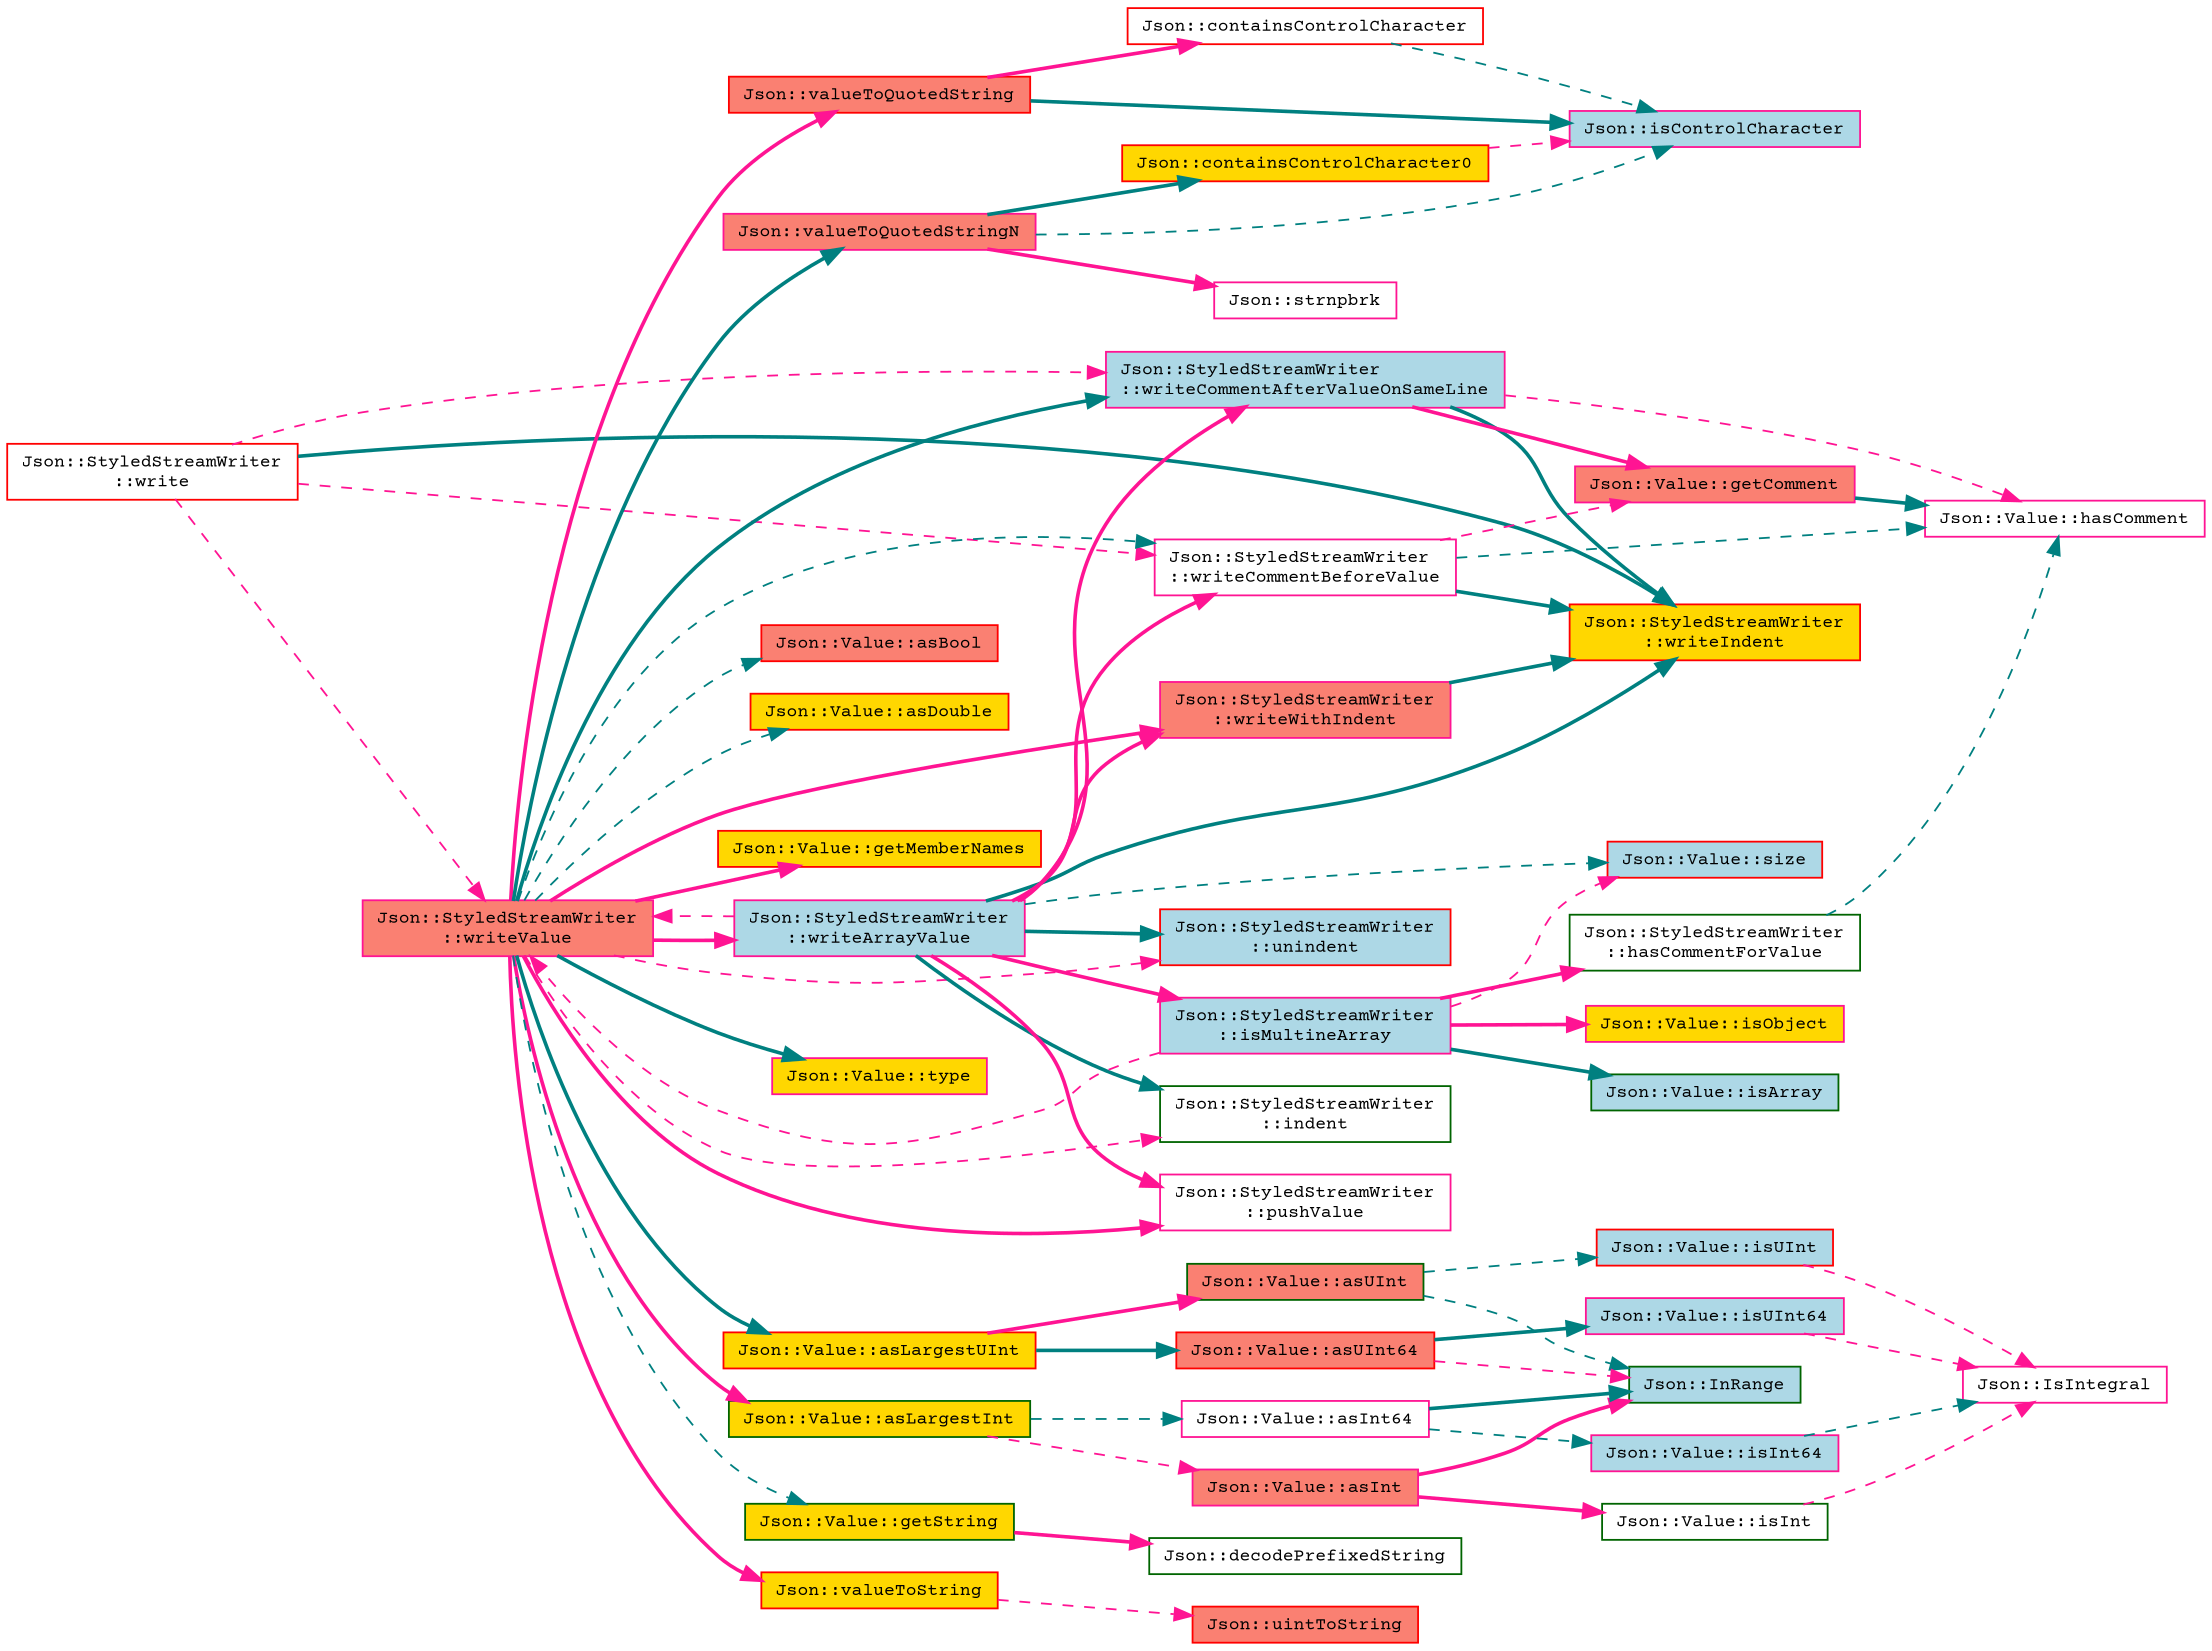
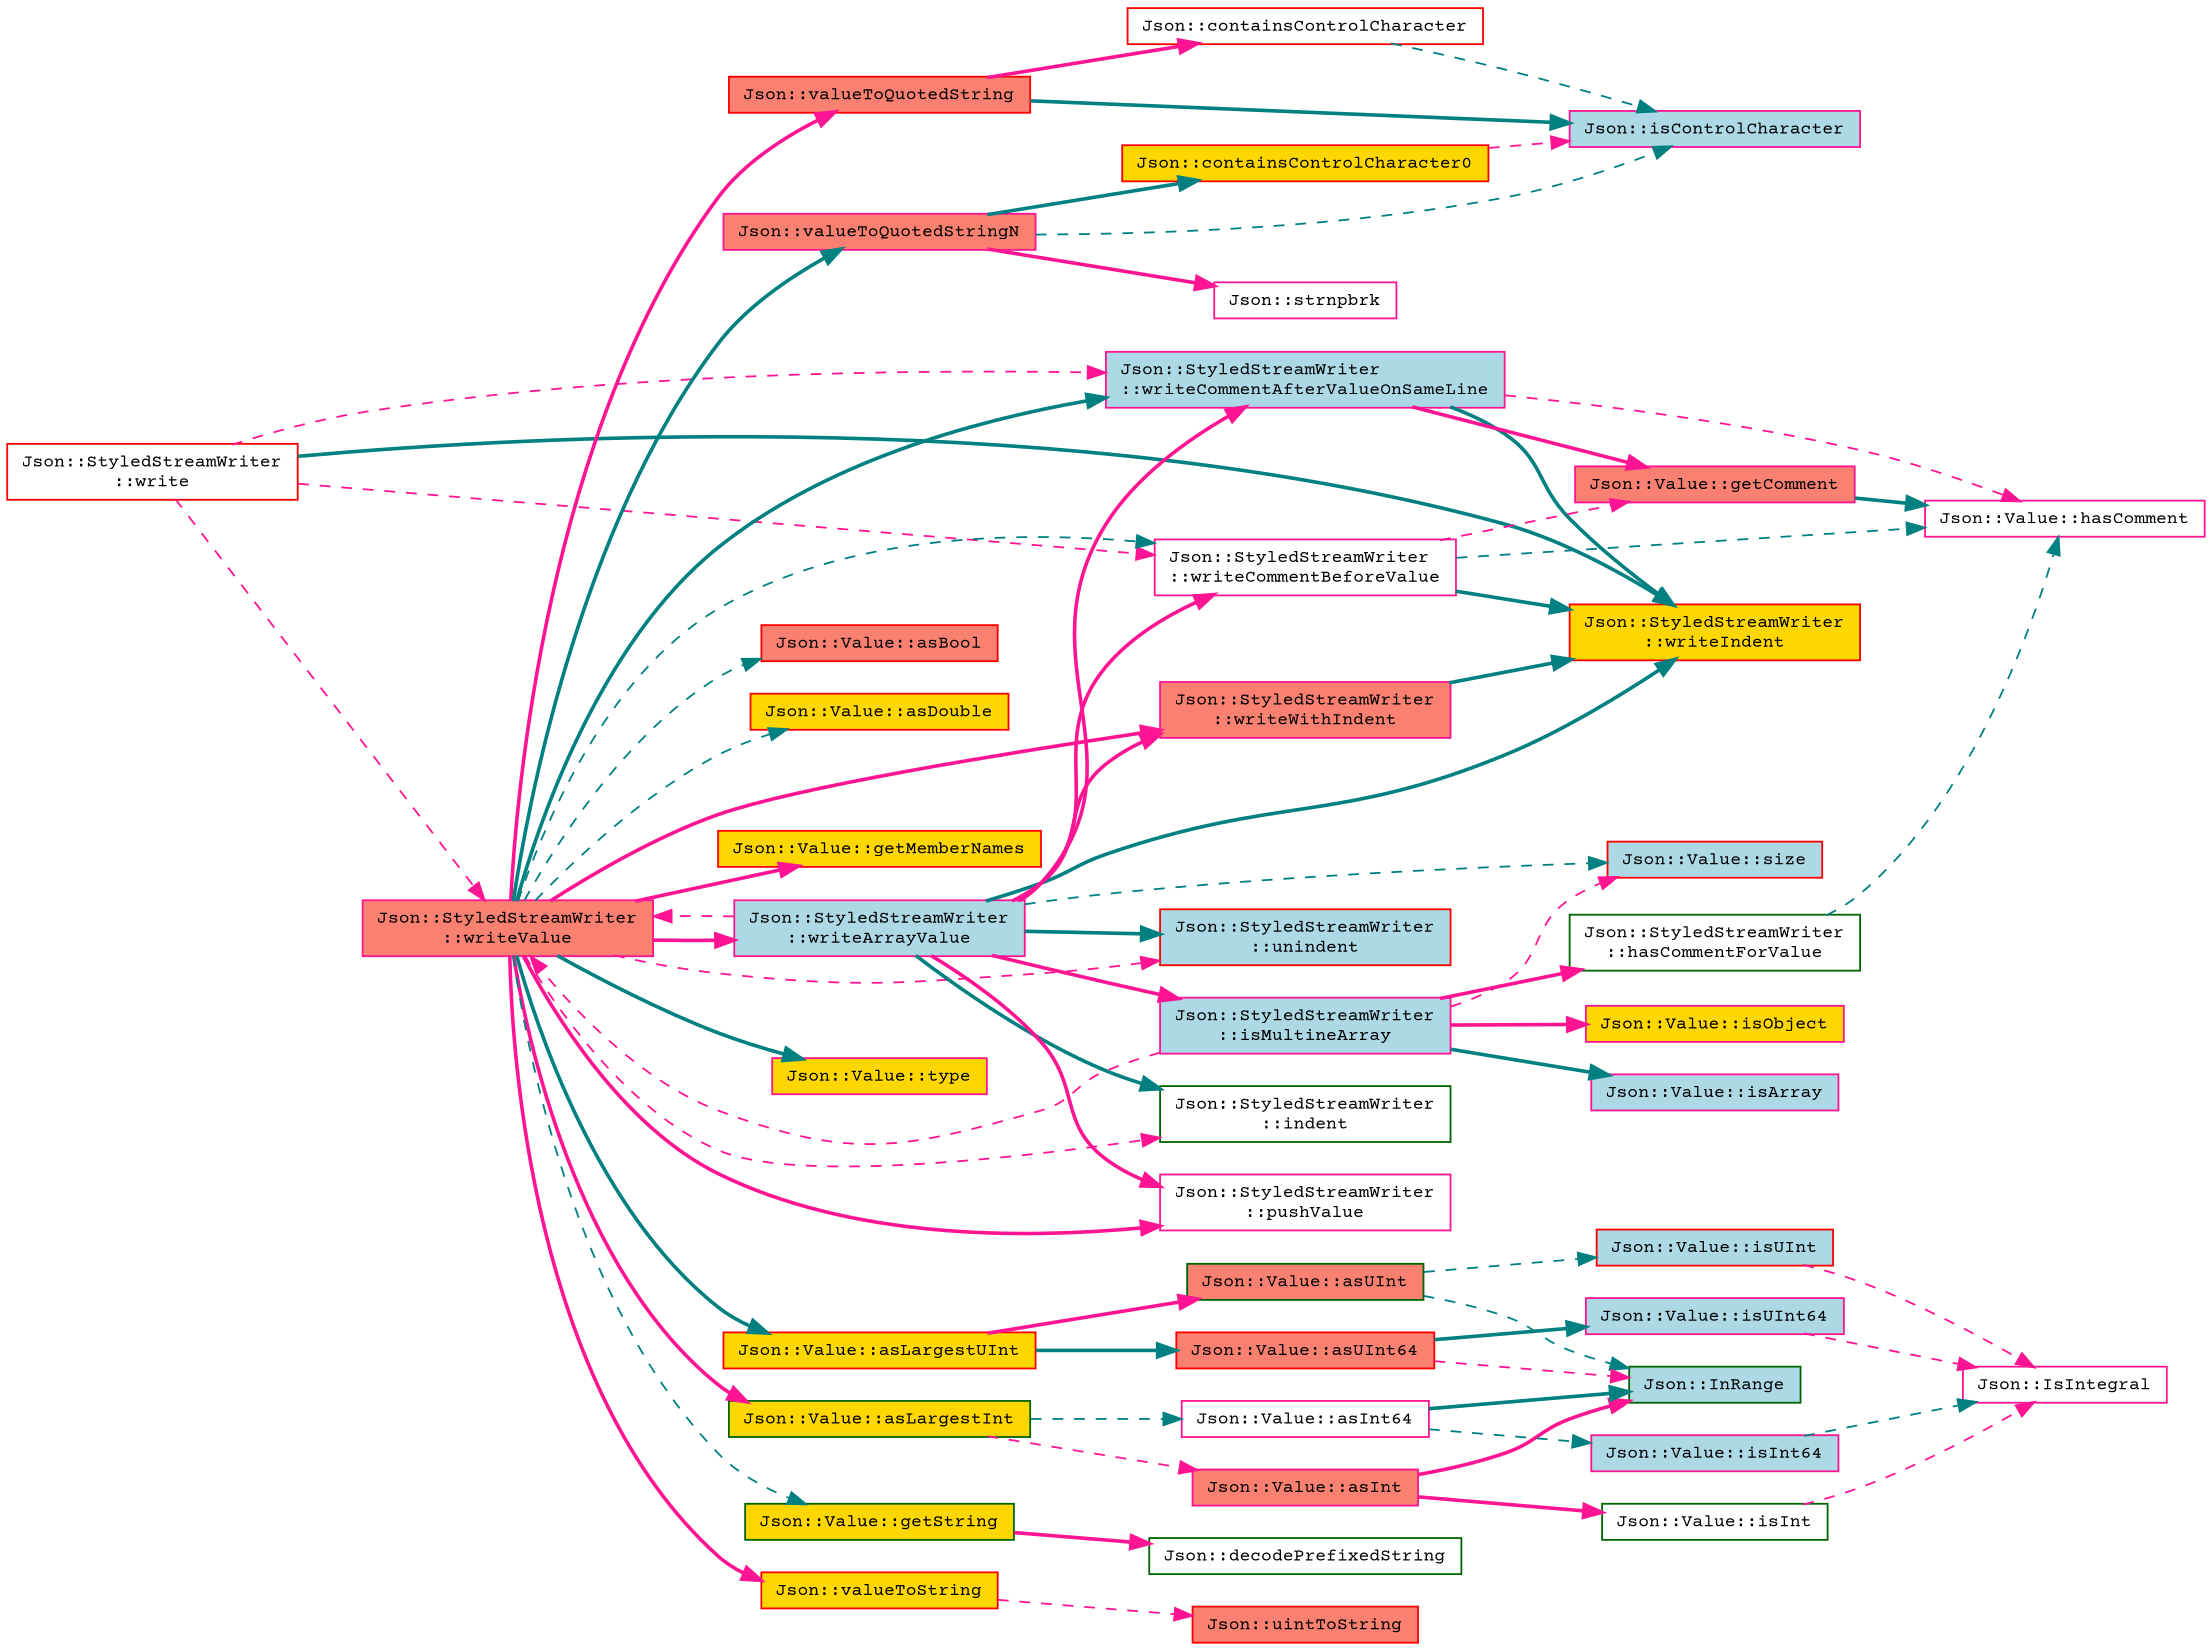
(1715, 1092) -> (1715, 1092)
